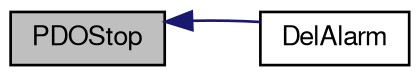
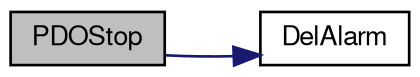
(226, 21) -> (199, 56)
